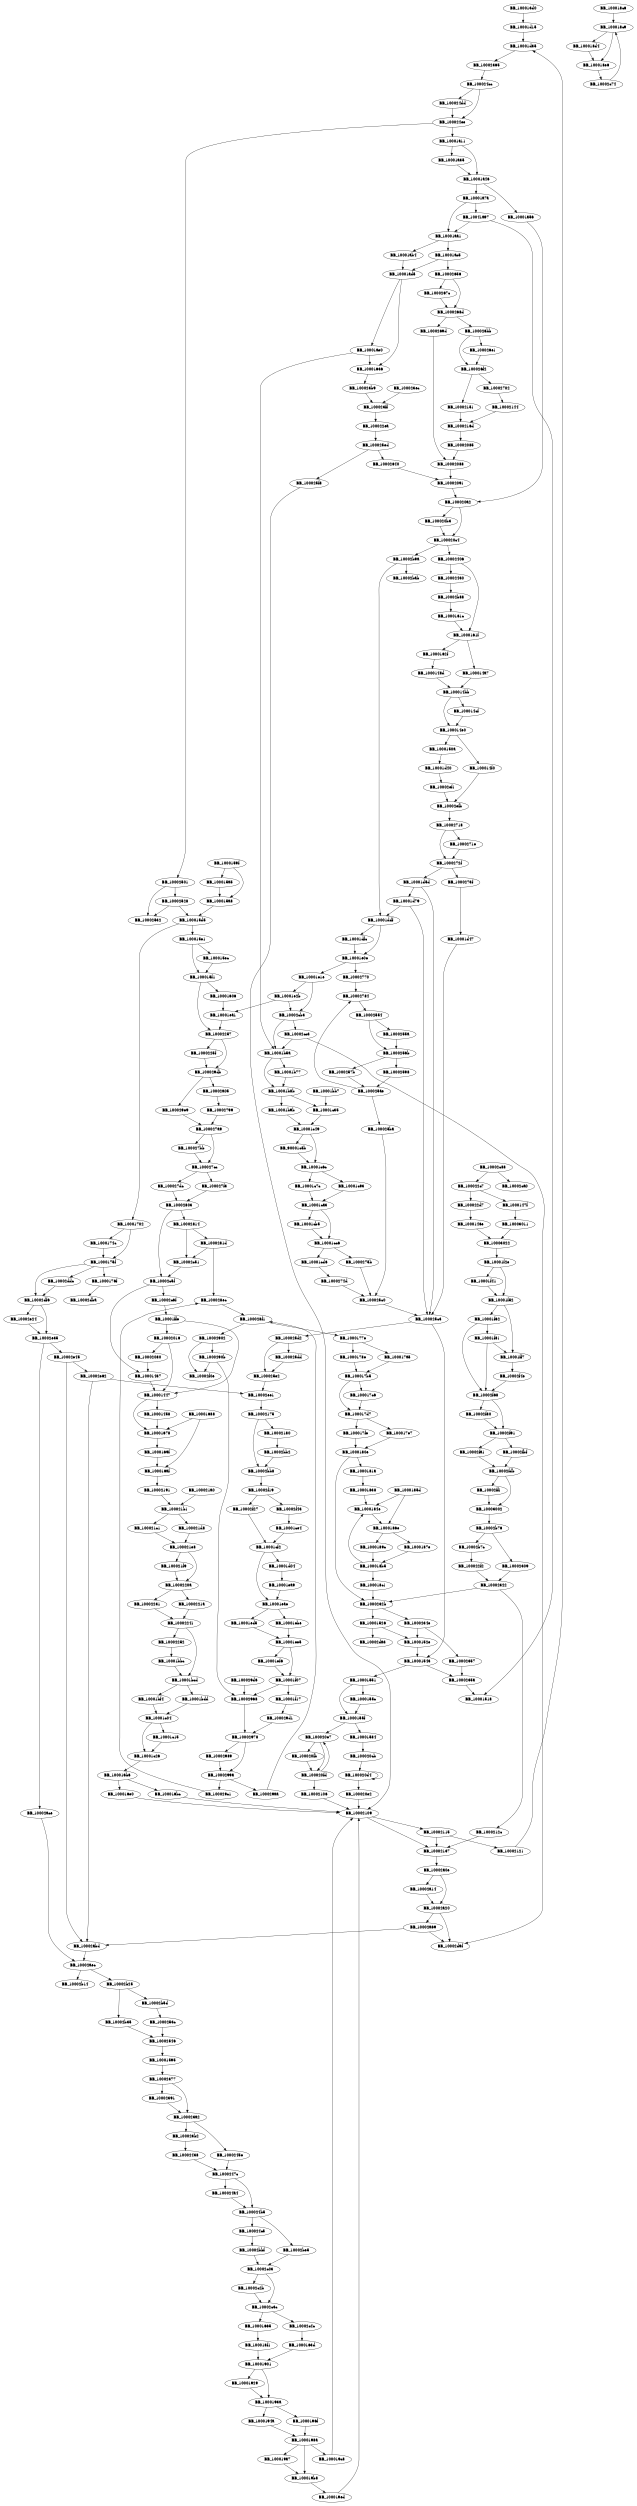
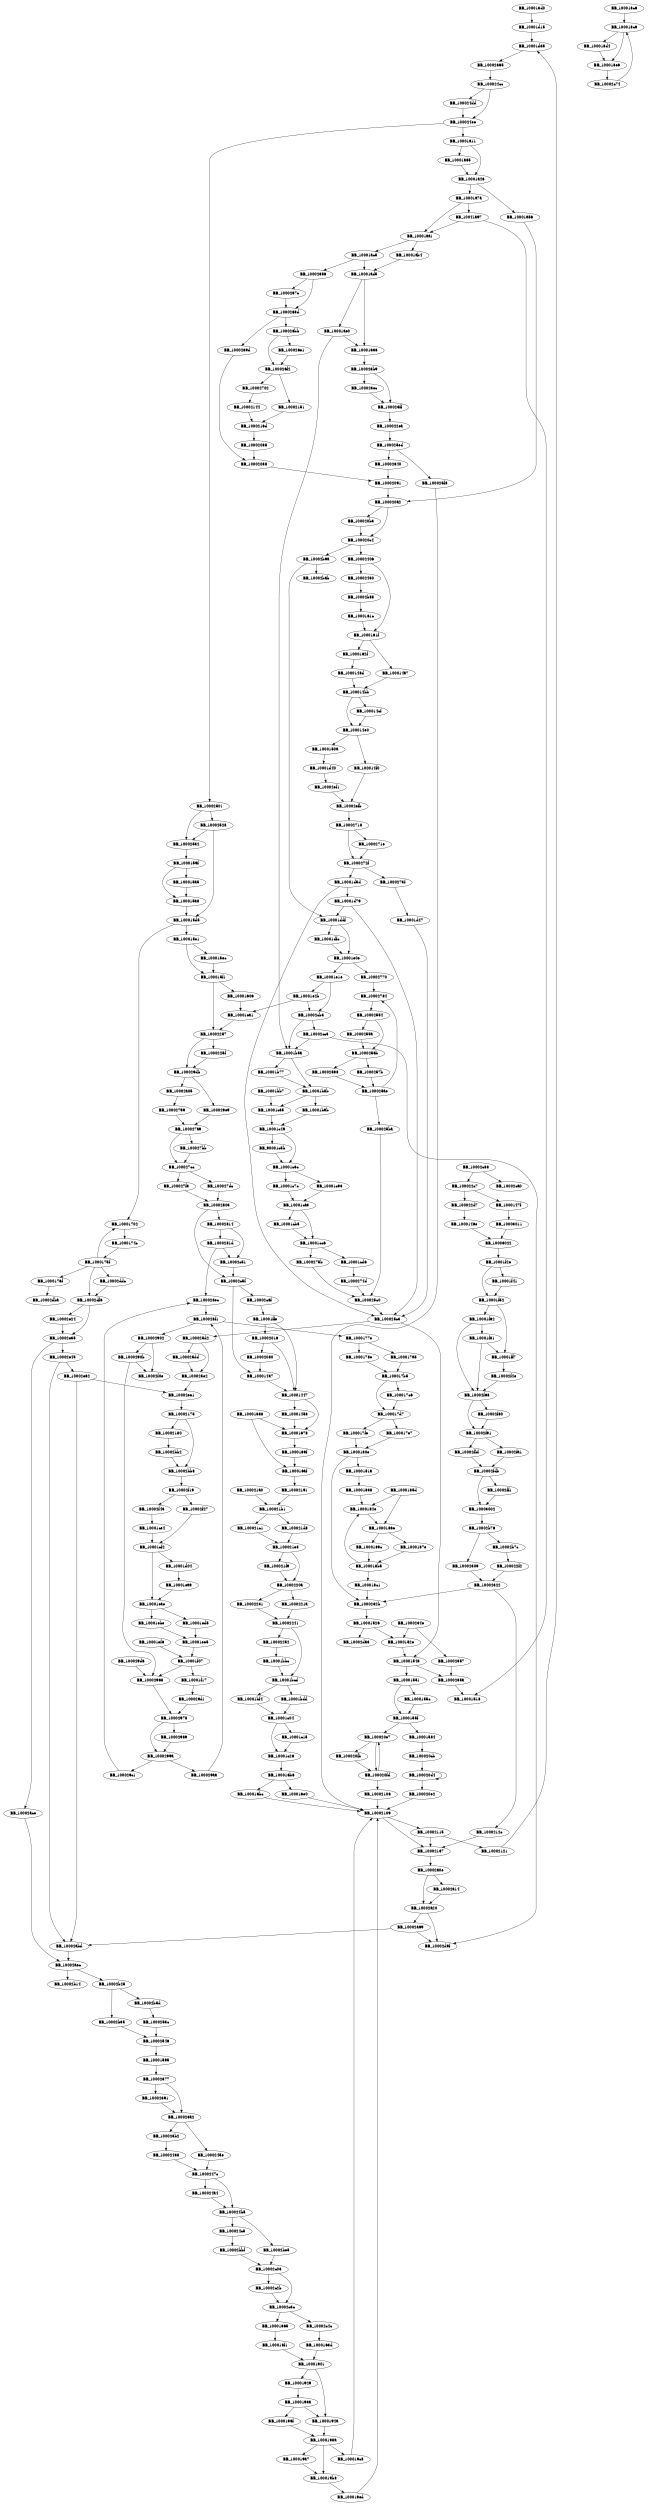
none -> (364, 378)
none -> (186, 853)
(127, 1245) -> (101, 1241)
(394, 1613) -> none
(280, 1651) -> none
(268, 2381) -> (323, 2391)
